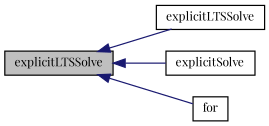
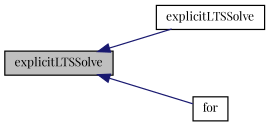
(210, 63) -> none
